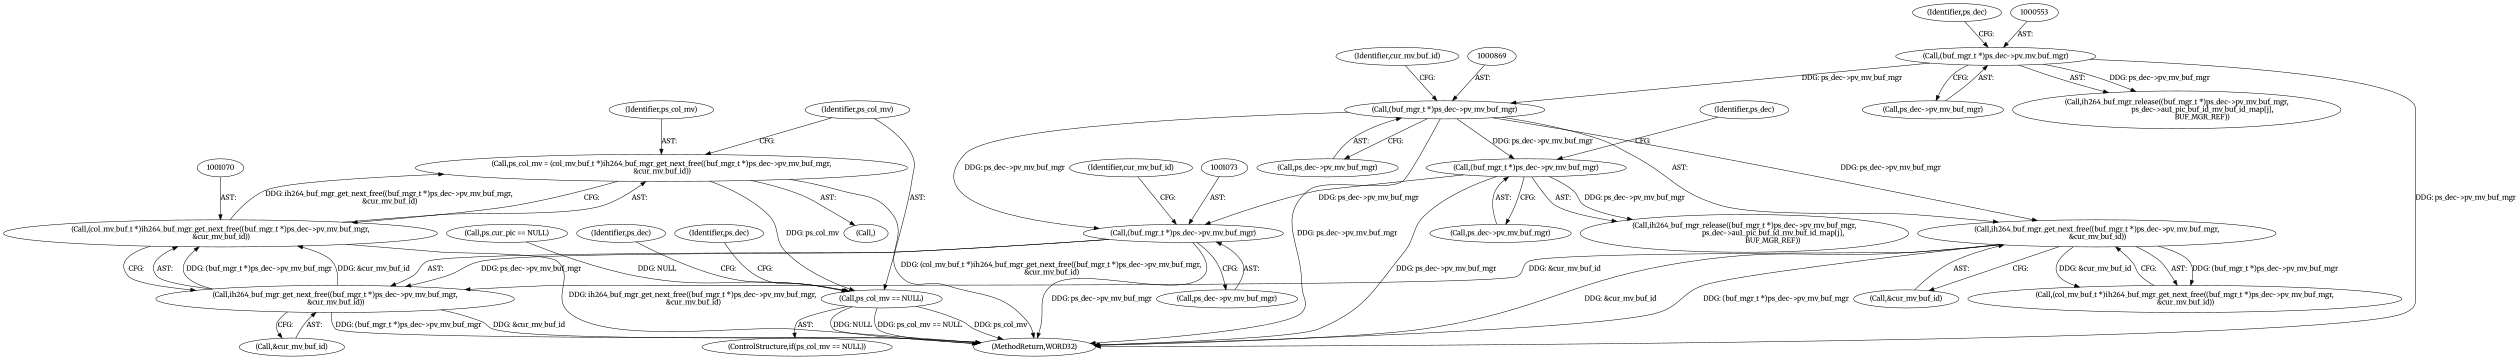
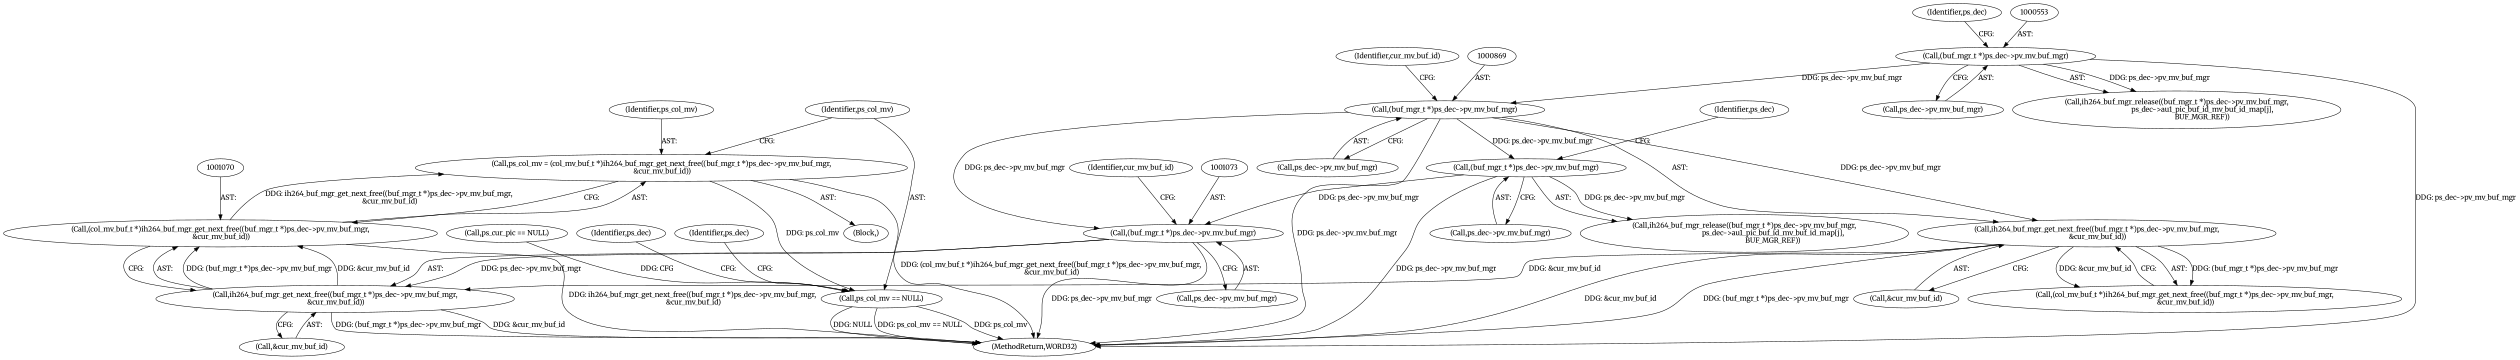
(866, 233) -> (866, 233)
(657, 269) -> (657, 269)
(797, 347) -> none
